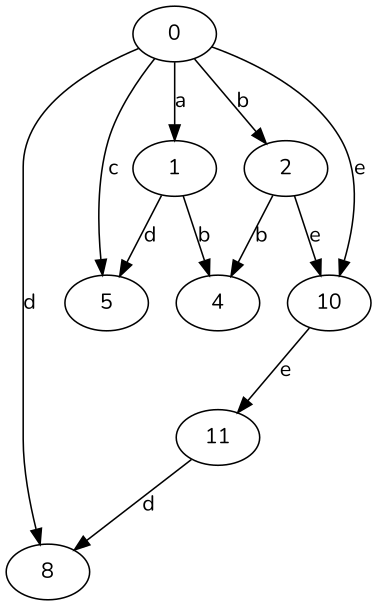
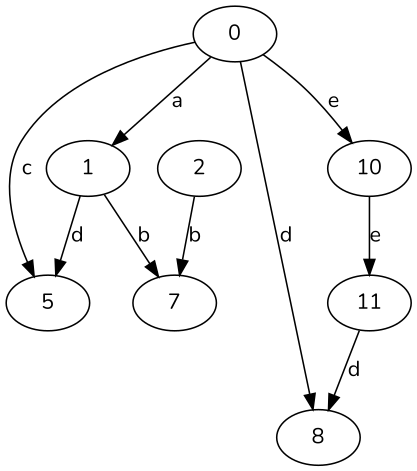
(225, 95) -> none
(305, 228) -> none
(218, 303) -> (175, 303)
